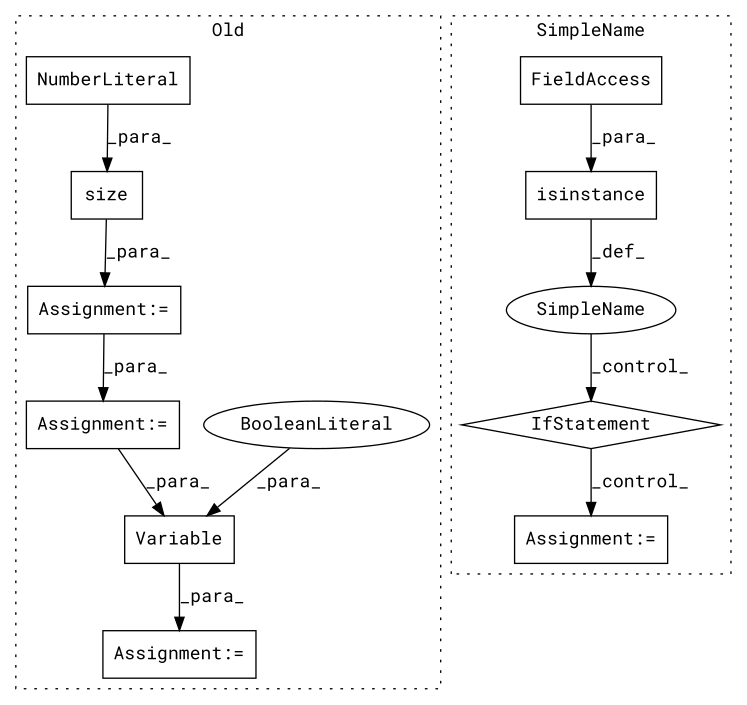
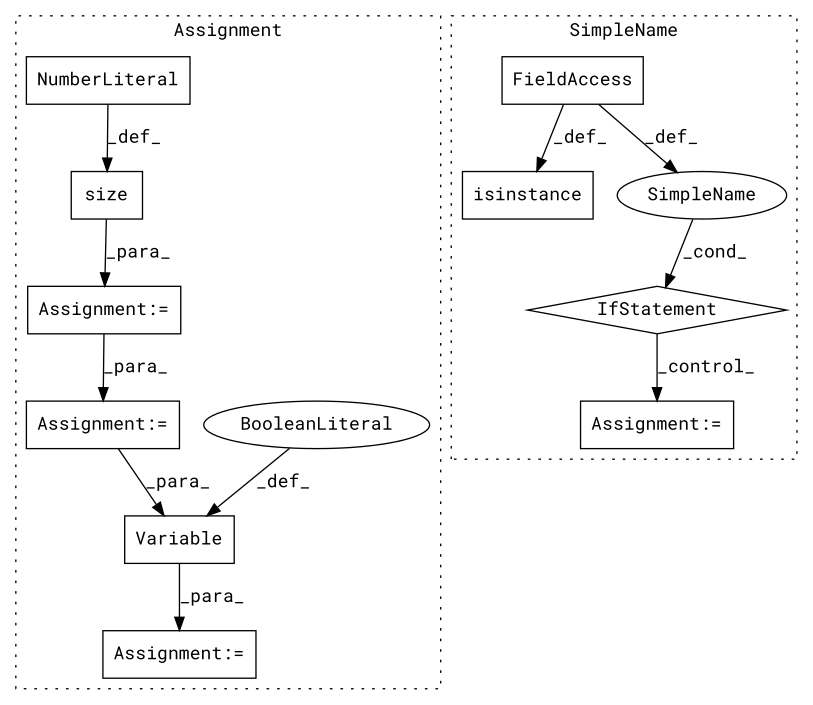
(228, 31) -> (228, 31)
(140, 138) -> (135, 138)
(624, 138) -> (581, 138)
(591, 246) -> (633, 134)
(641, 367) -> (715, 253)
(289, 482) -> (284, 482)
